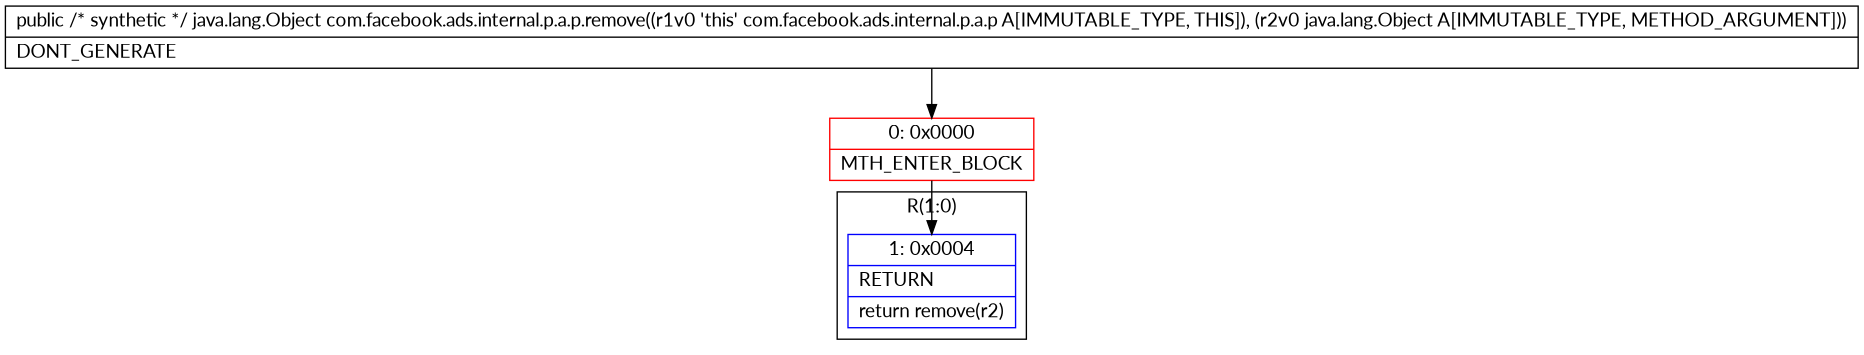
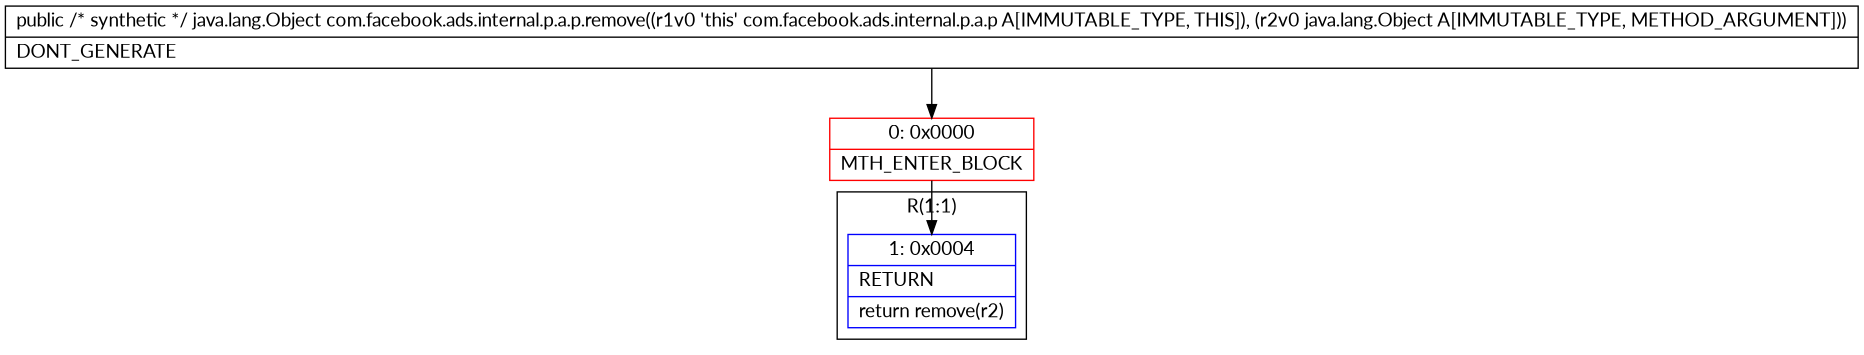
(932, 207) -> (932, 207)
